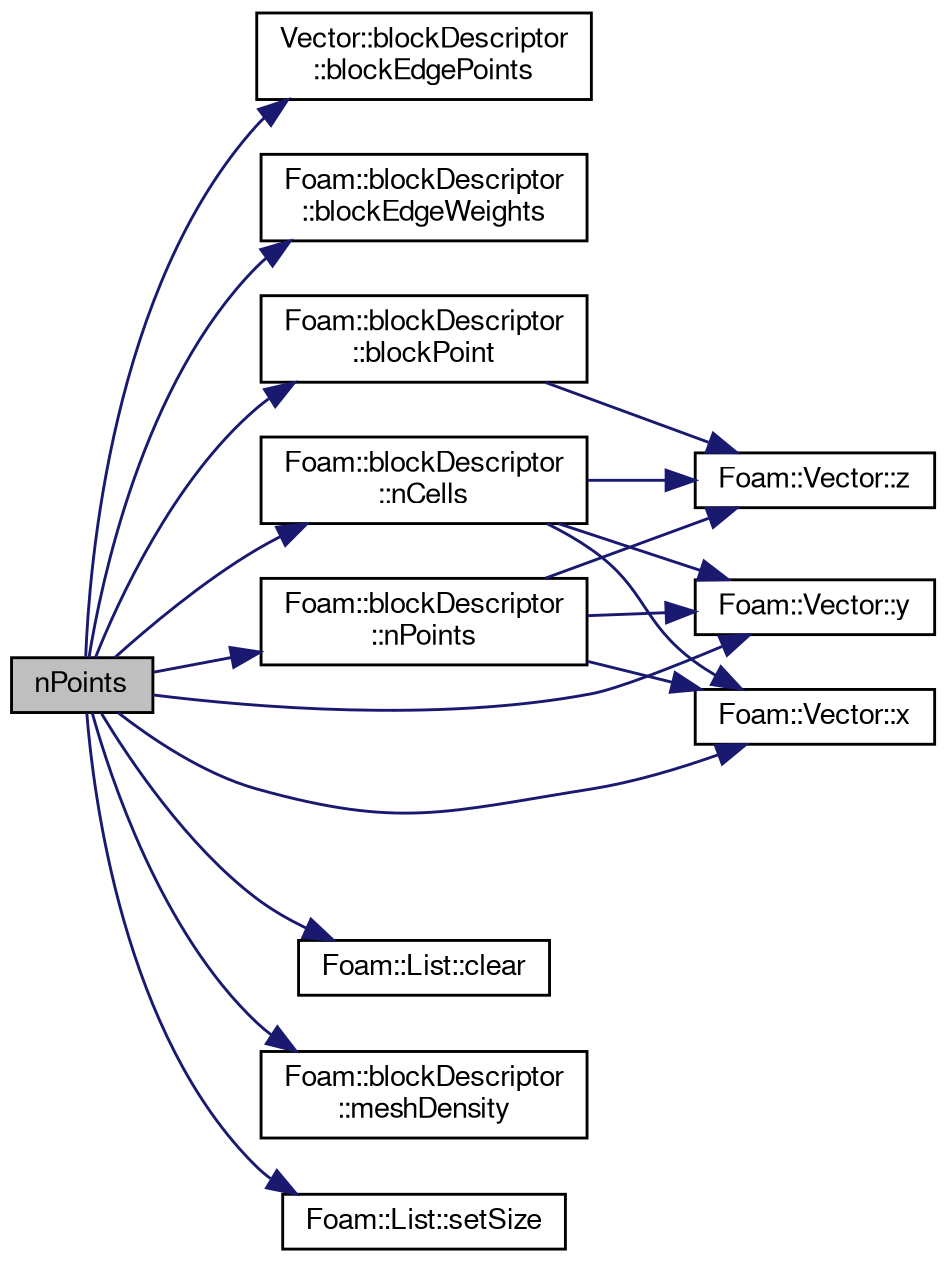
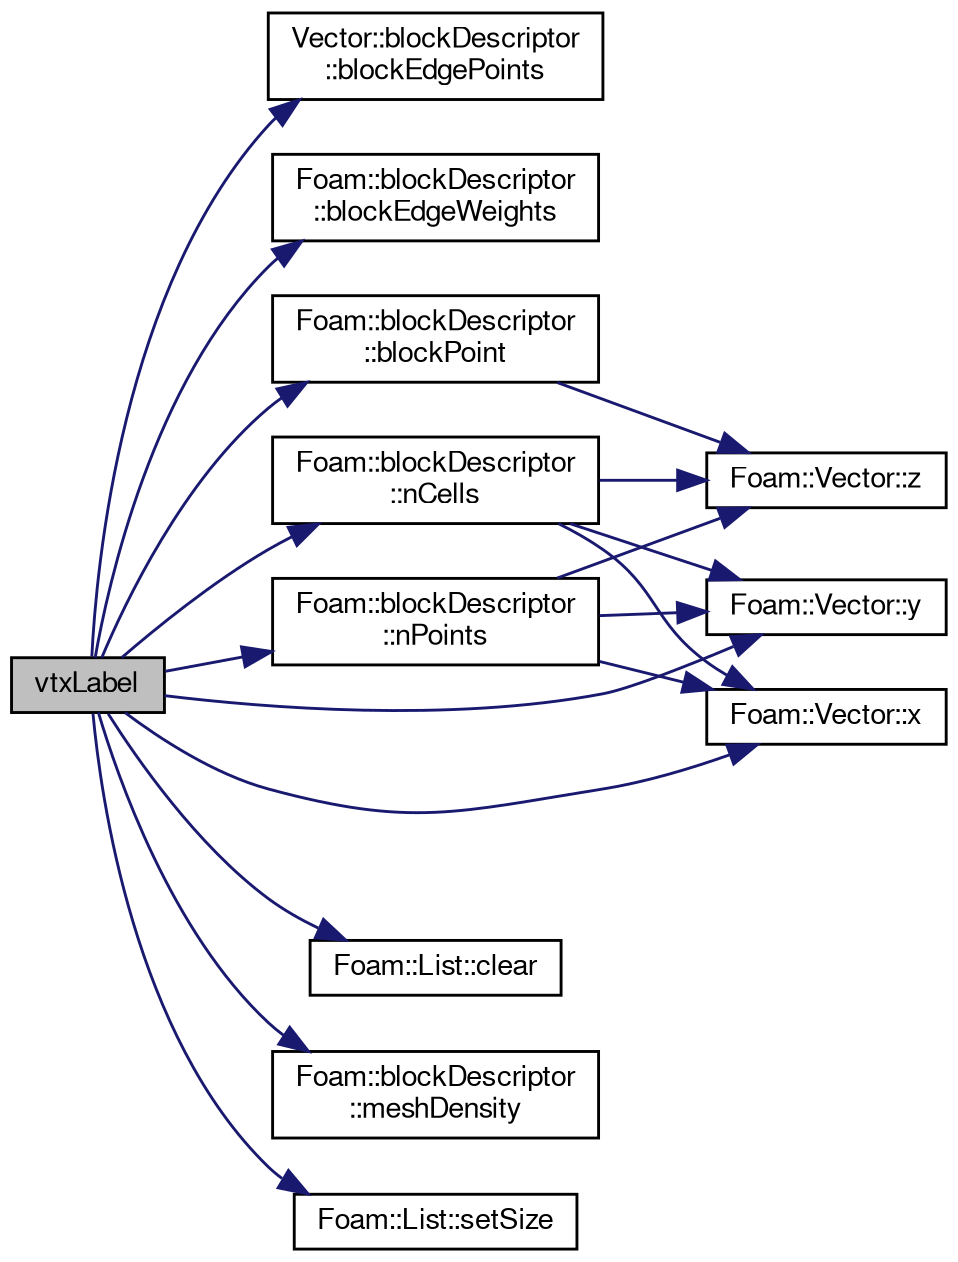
(82, 685) -> (88, 685)
